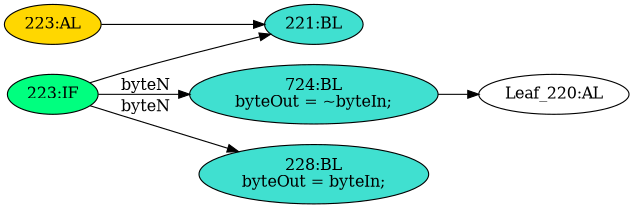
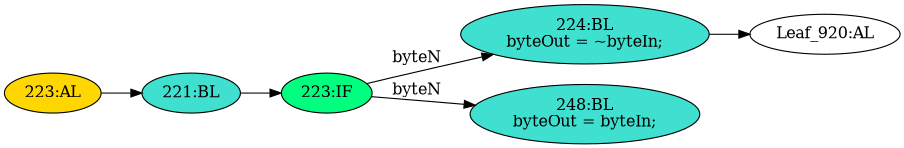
(174, 58) -> (255, 93)
(314, 94) -> (585, 34)
(554, 94) -> (825, 34)
(314, 174) -> (585, 114)
